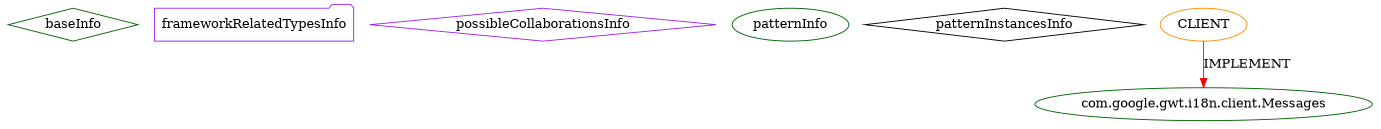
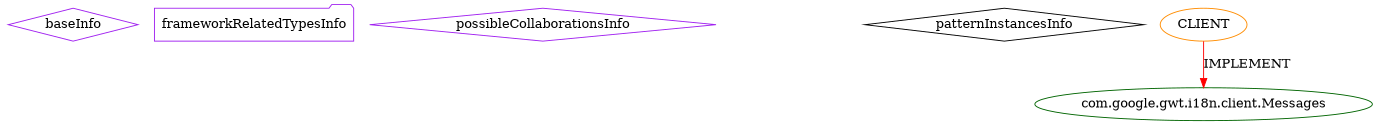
(73, 25) -> (73, 25)
(791, 25) -> none
